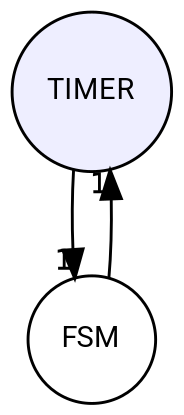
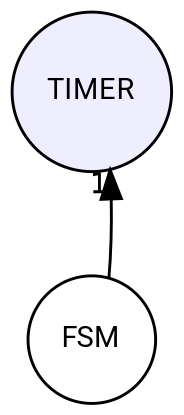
(72, 210) -> none
